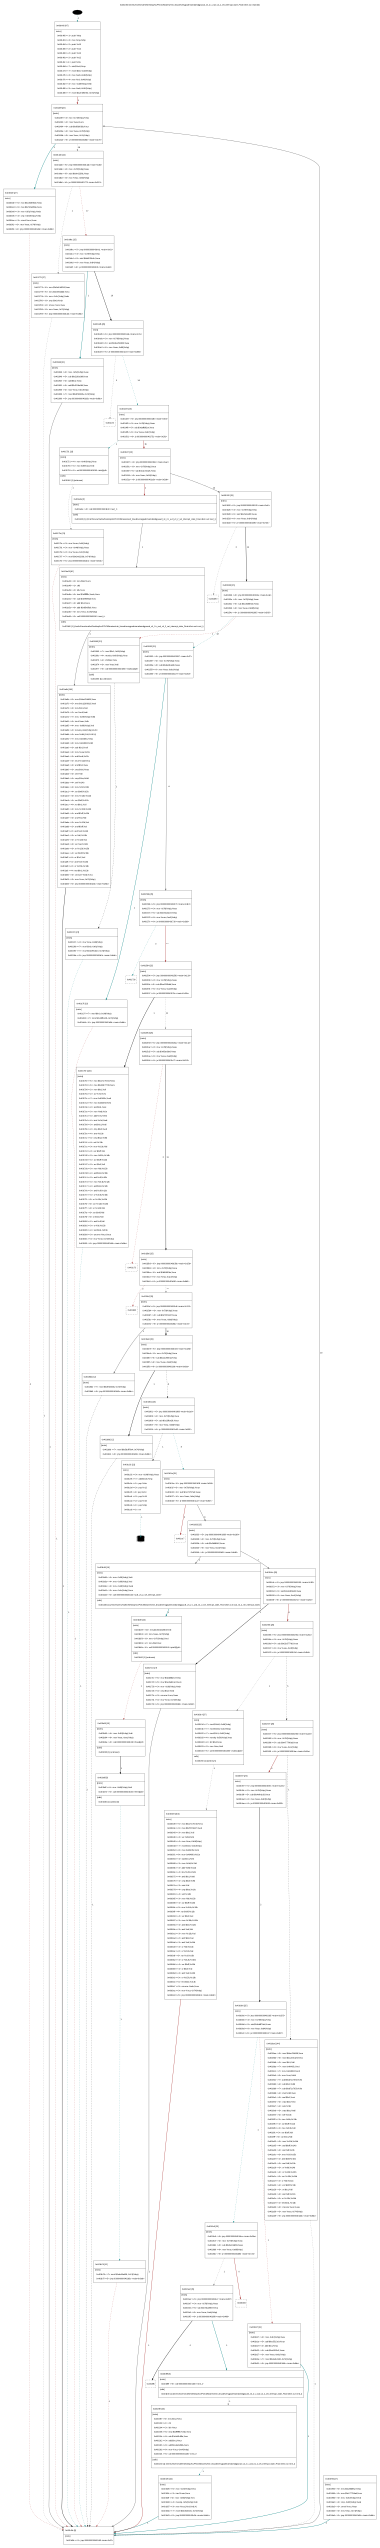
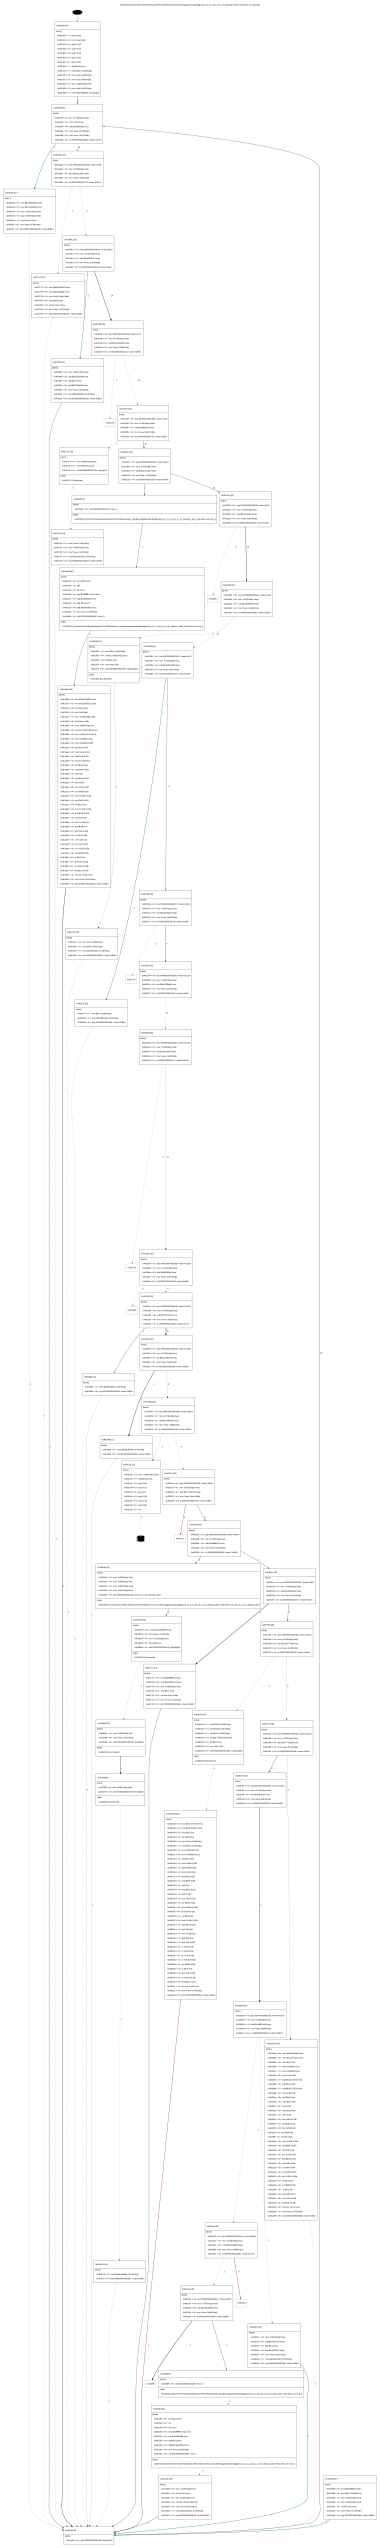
(102, 1157) -> none
(166, 1157) -> (166, 1157)
